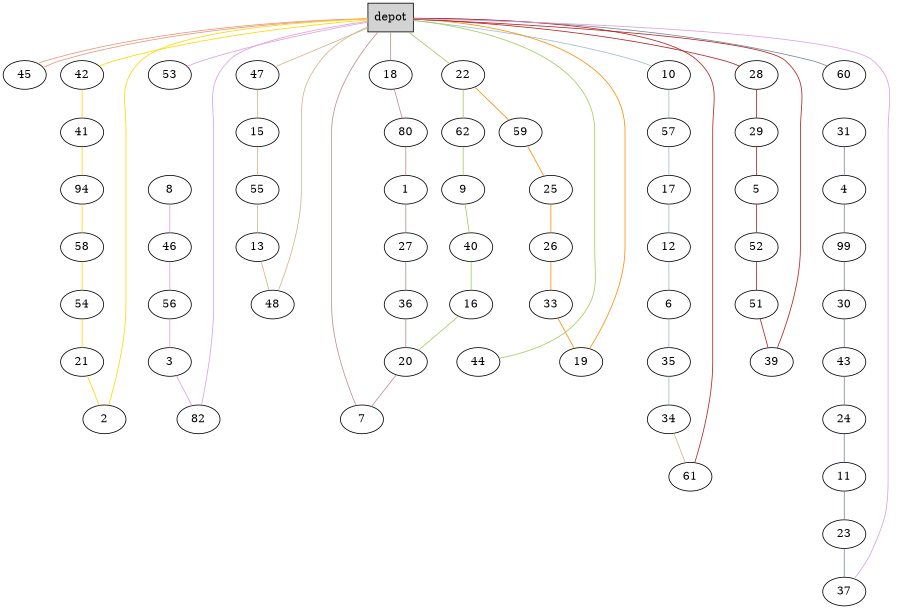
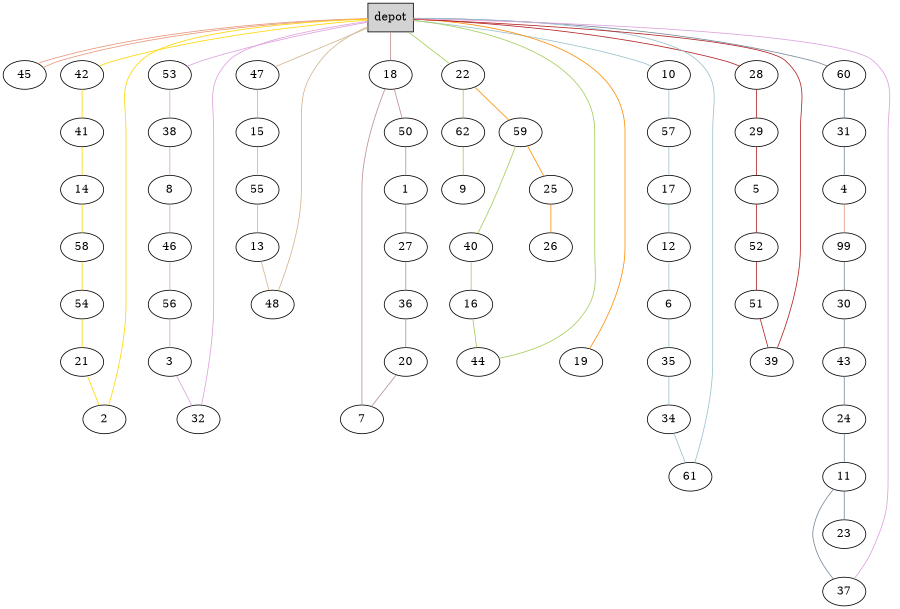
none -> (844, 104)
(713, 115) -> (713, 115)
none -> (170, 132)
(406, 132) -> (406, 132)
(82, 190) -> (82, 190)
(332, 214) -> (362, 245)
(467, 218) -> (498, 190)
(844, 219) -> (844, 219)
(551, 305) -> none
(438, 333) -> (475, 333)
(199, 419) -> (199, 419)
(680, 448) -> (680, 448)
(844, 563) -> (813, 534)
